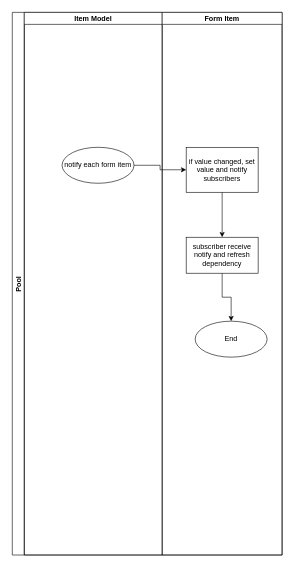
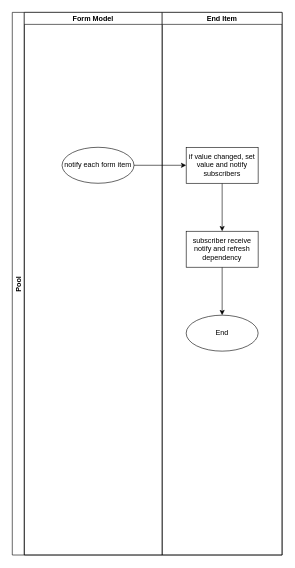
(93, 19) -> (93, 19)
(222, 19) -> (222, 19)
(222, 170) -> (222, 165)
(222, 255) -> (222, 249)
(231, 339) -> (222, 333)
